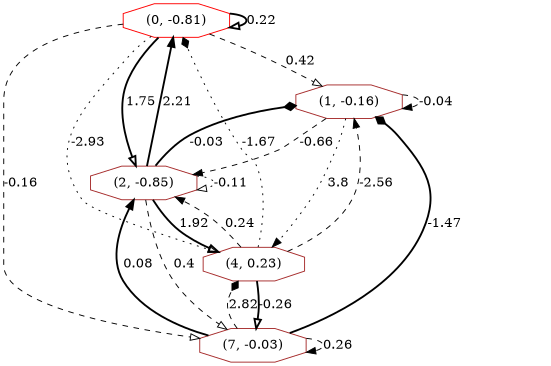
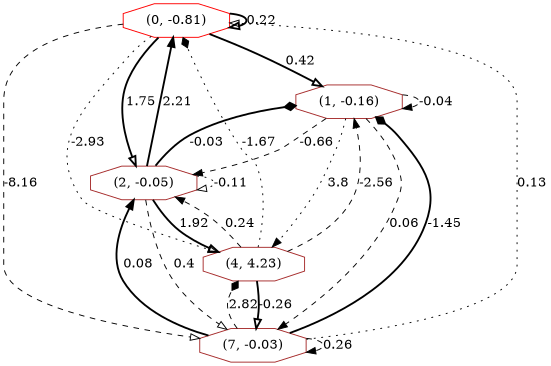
(262, 56) -> (262, 56)
none -> (517, 149)
(21, 183) -> (21, 183)
(144, 183) -> (144, 183)
(445, 224) -> (445, 224)
none -> (380, 234)
(254, 264) -> (254, 264)
